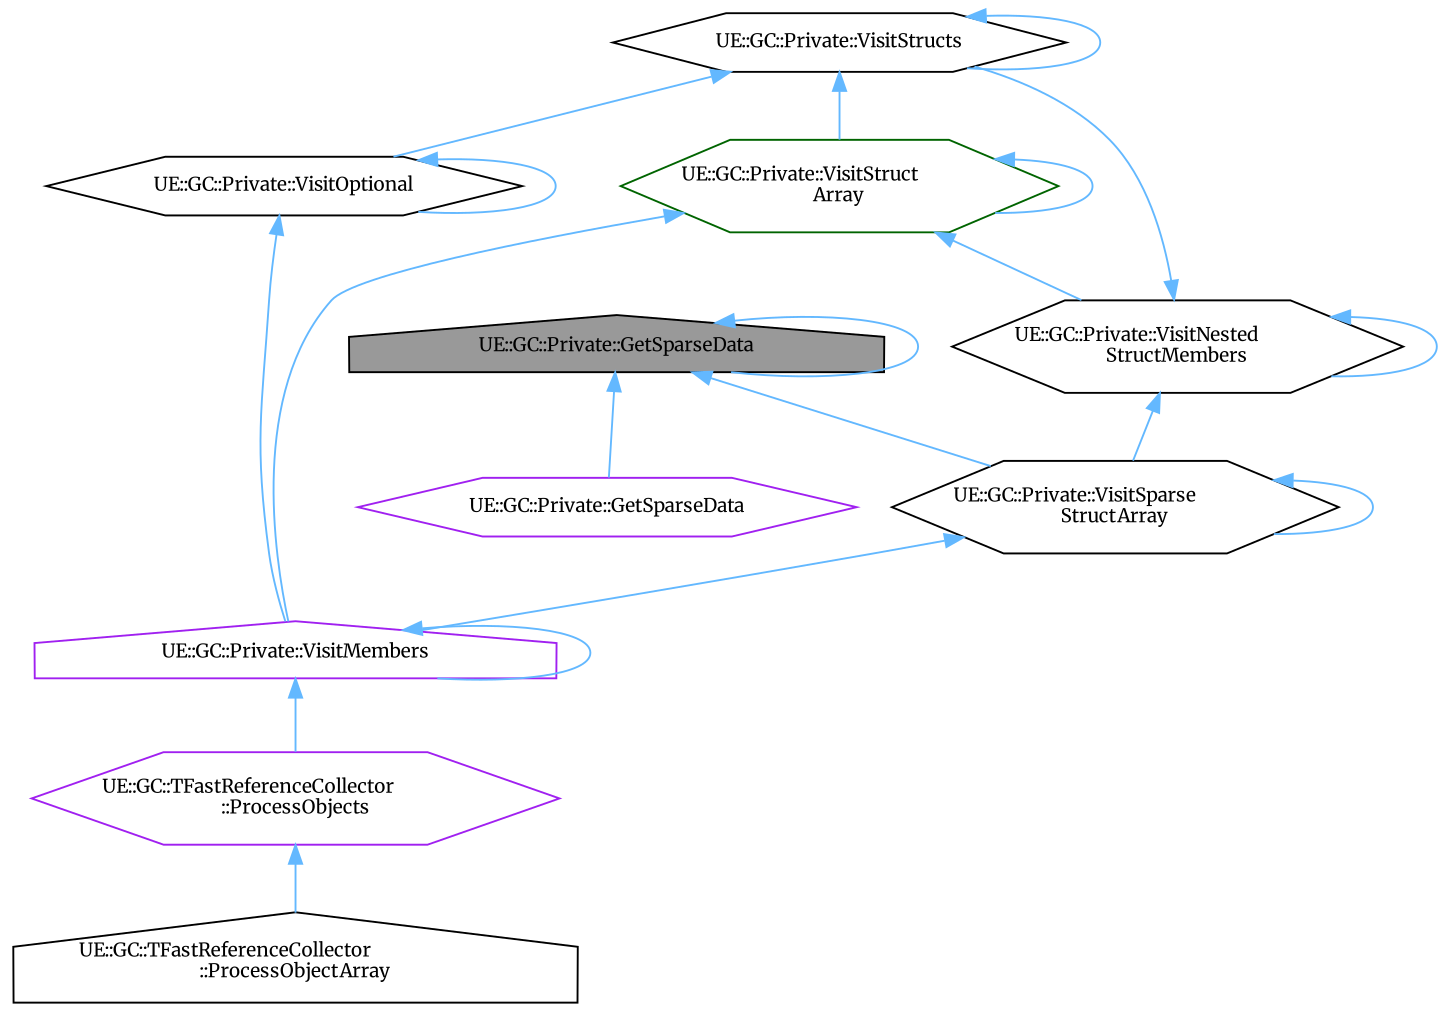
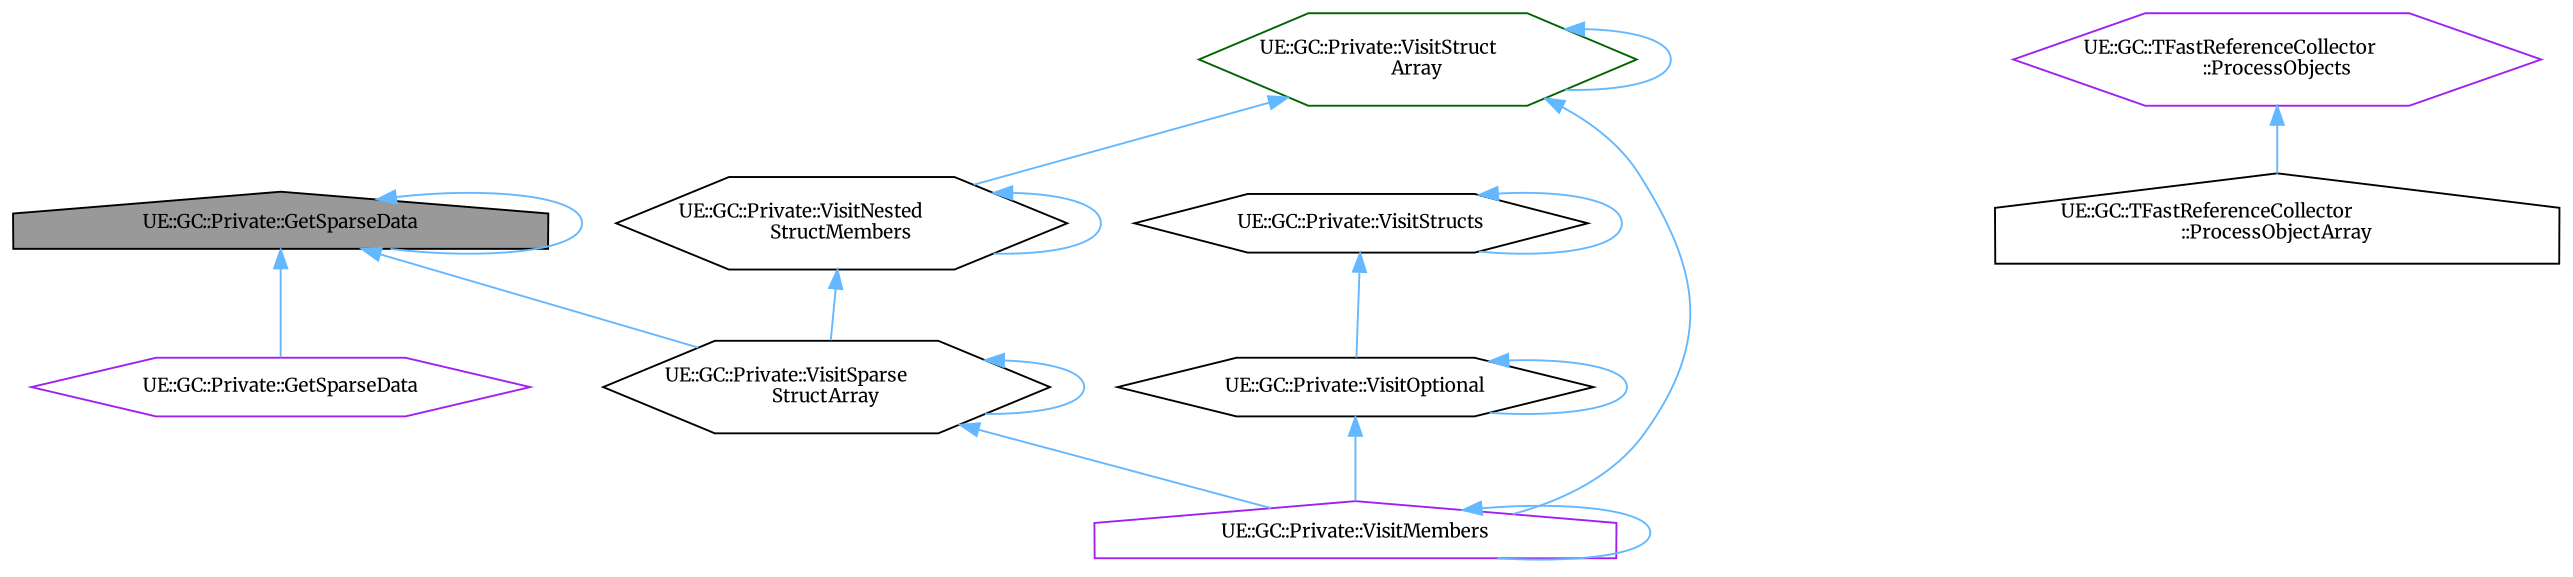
(840, 115) -> none
(1110, 140) -> none
(296, 725) -> none
